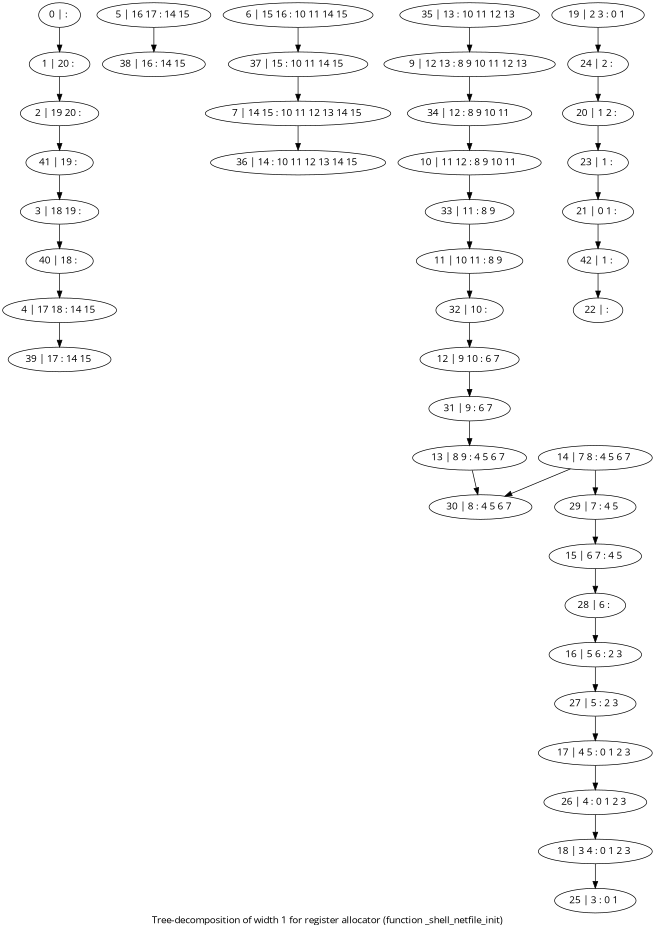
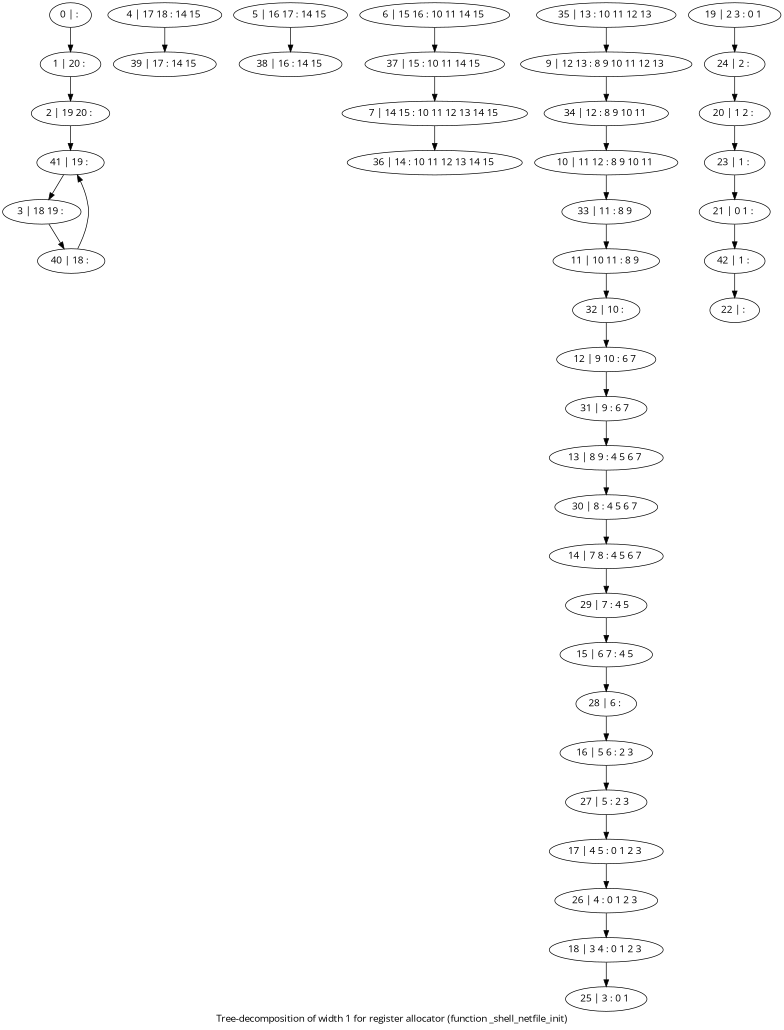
(60, 282) -> (88, 215)
(541, 481) -> (606, 528)
